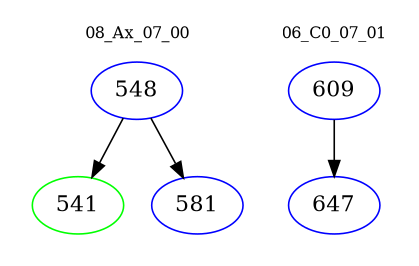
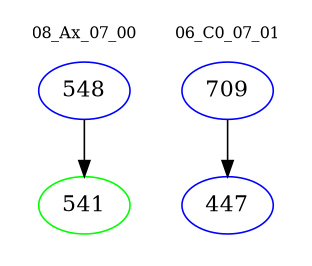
(334, 91) -> (228, 91)
(197, 205) -> none
(334, 205) -> (228, 205)
